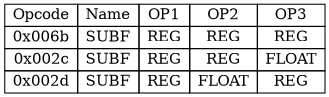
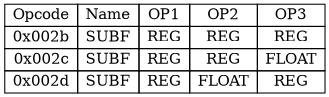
(41, 37) -> (41, 37)
